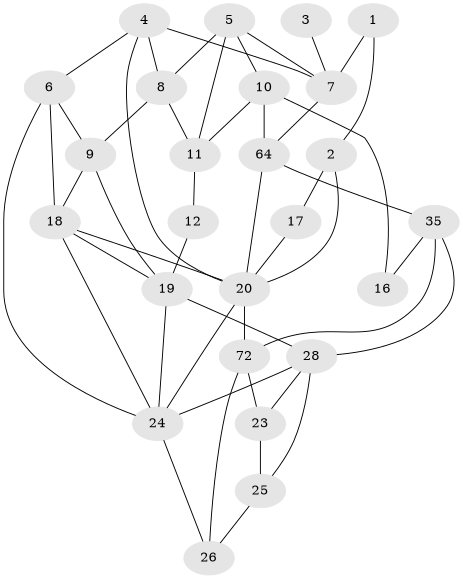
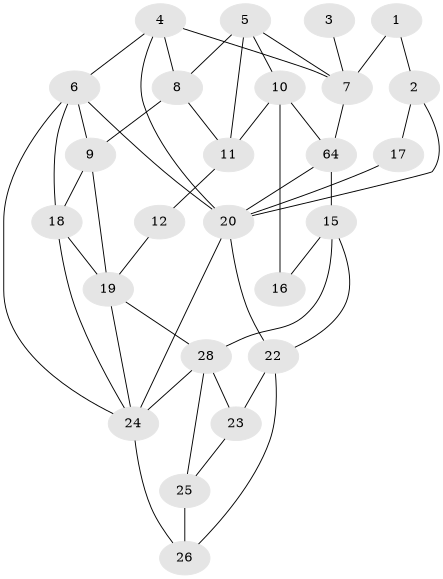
(434, 222) -> (331, 222)
(150, 255) -> (148, 158)
(245, 357) -> (273, 357)
